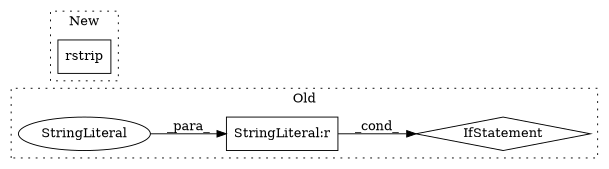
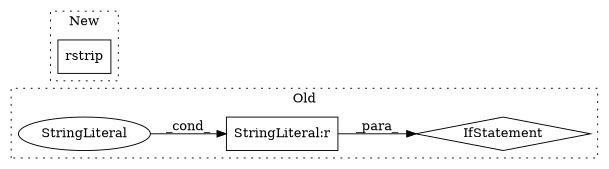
(188, 127) -> (188, 127)
(377, 127) -> (377, 127)
